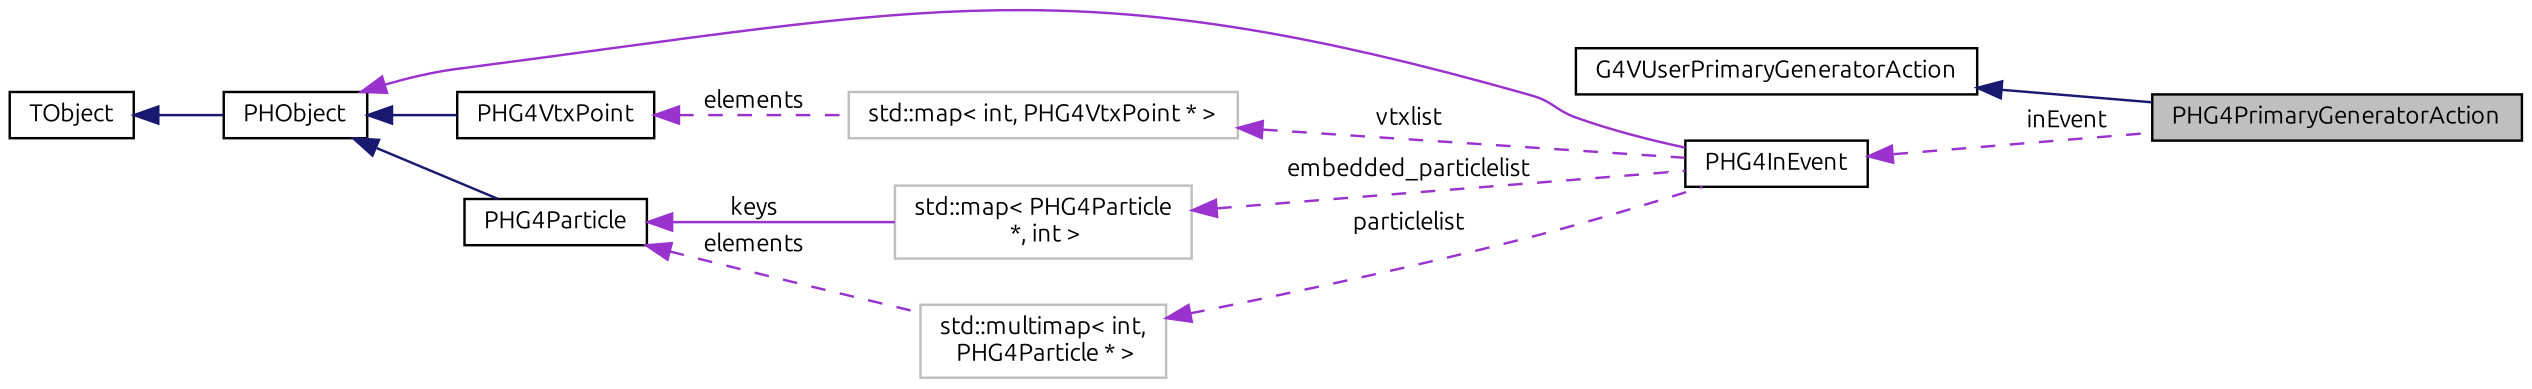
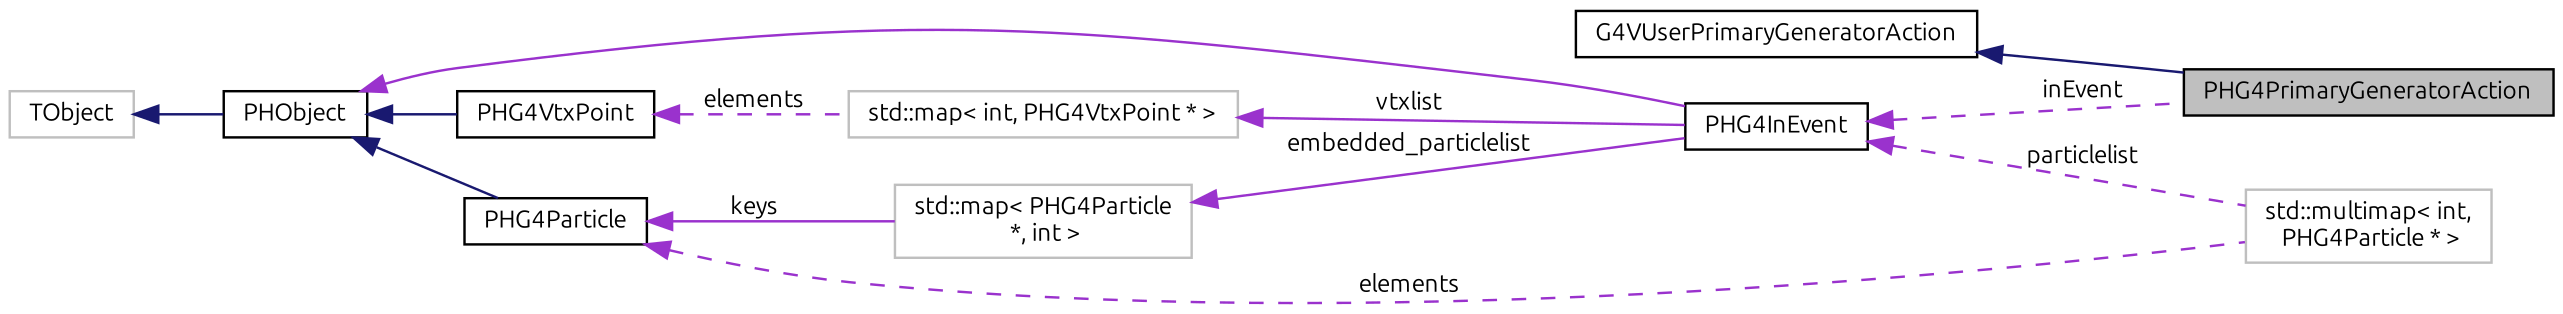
(72, 115) -> (72, 114)
(1474, 144) -> (1474, 121)
(1451, 190) -> (1451, 169)
(1448, 257) -> (2069, 176)
